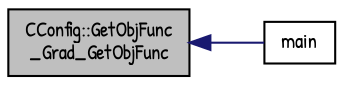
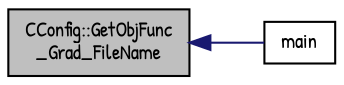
(99, 43) -> (99, 43)
